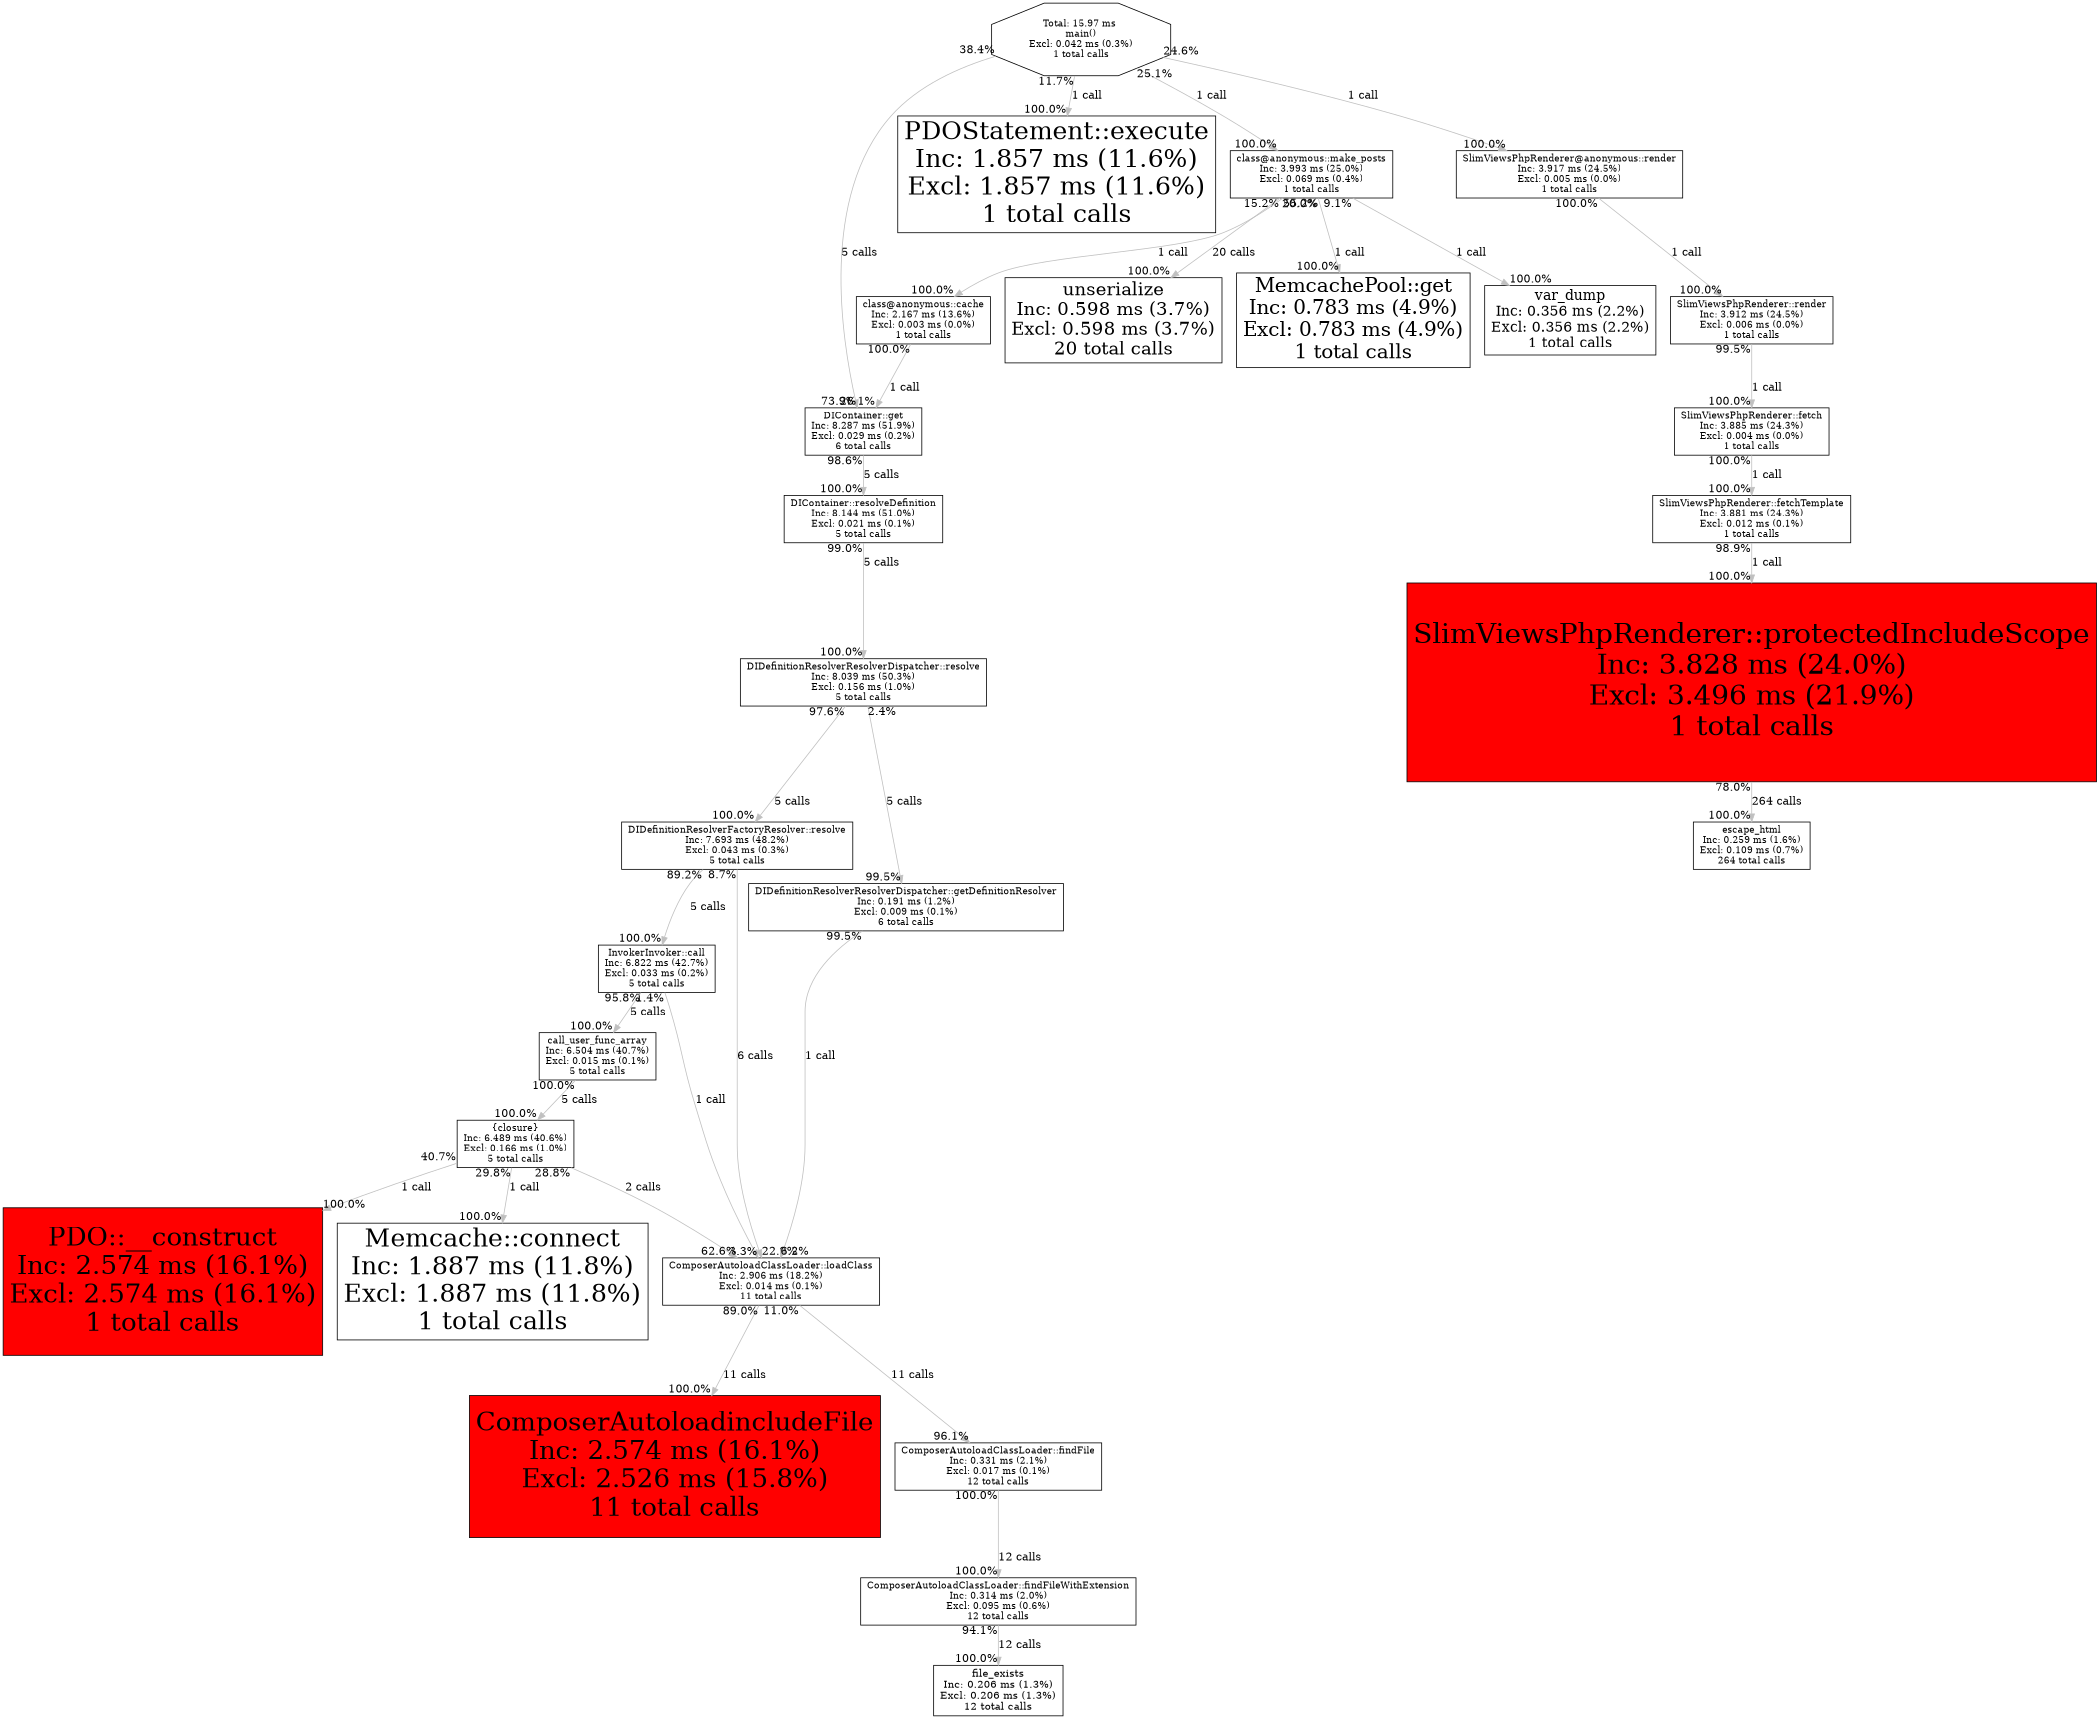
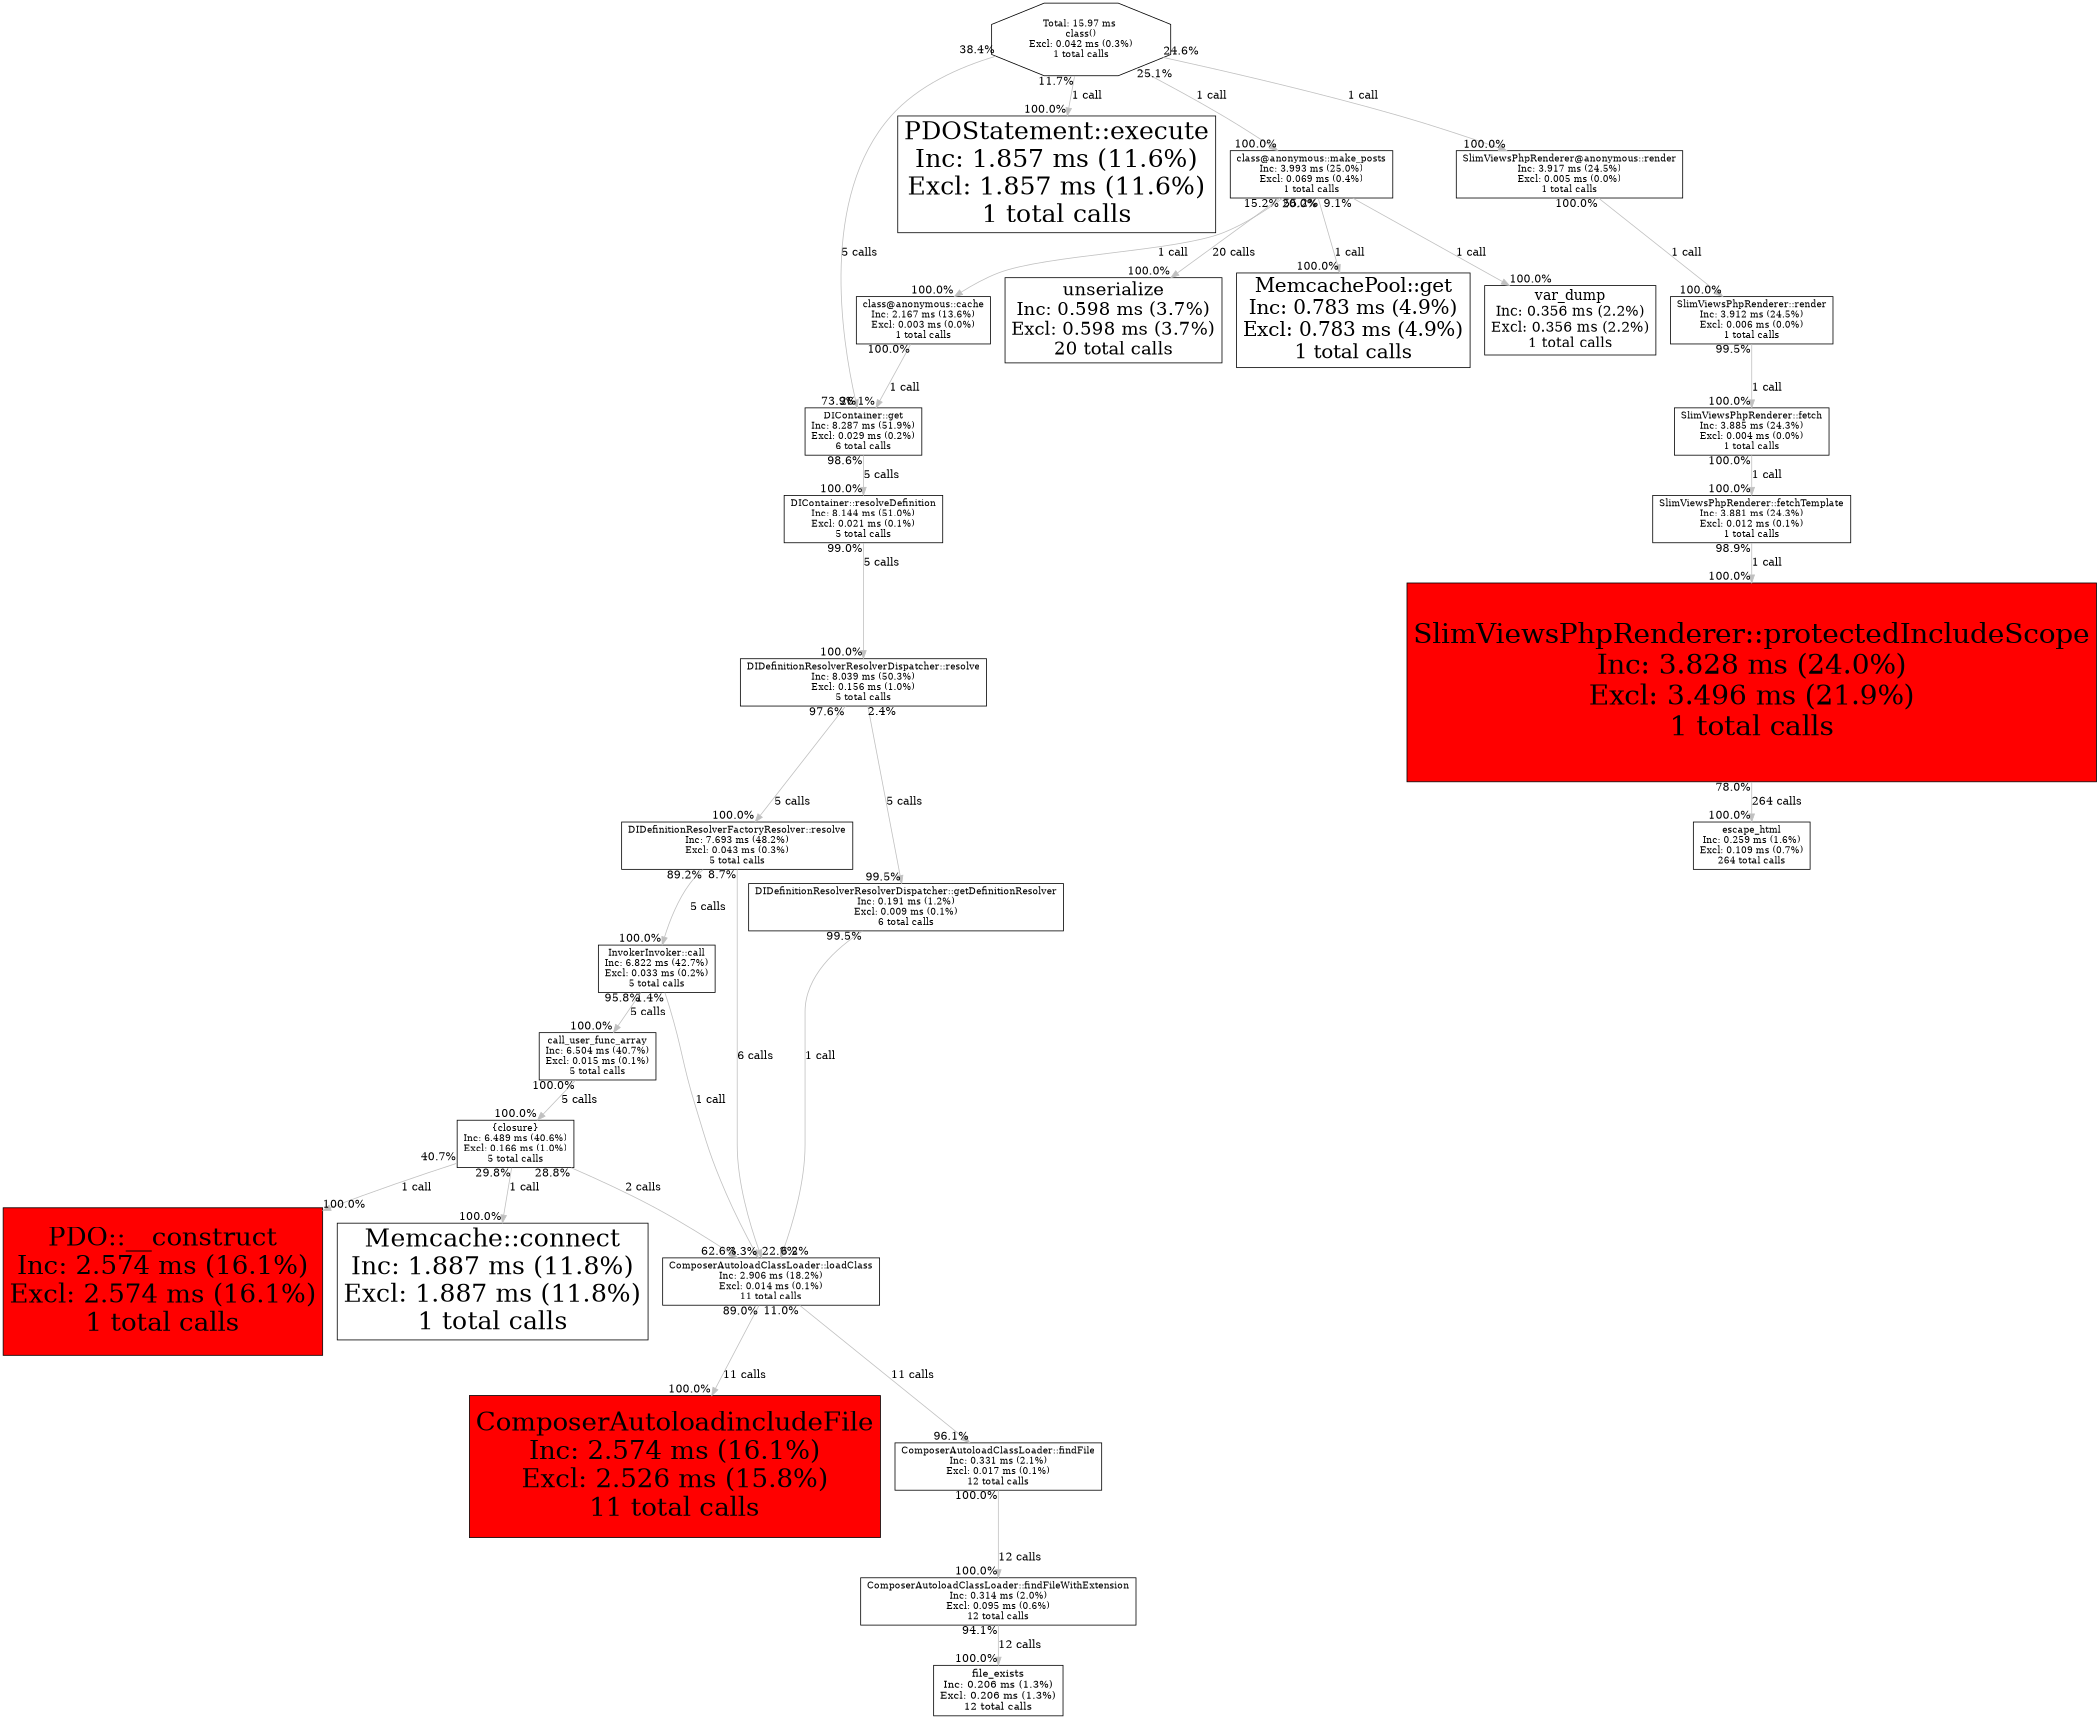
(1081, 39) -> (1081, 39)
